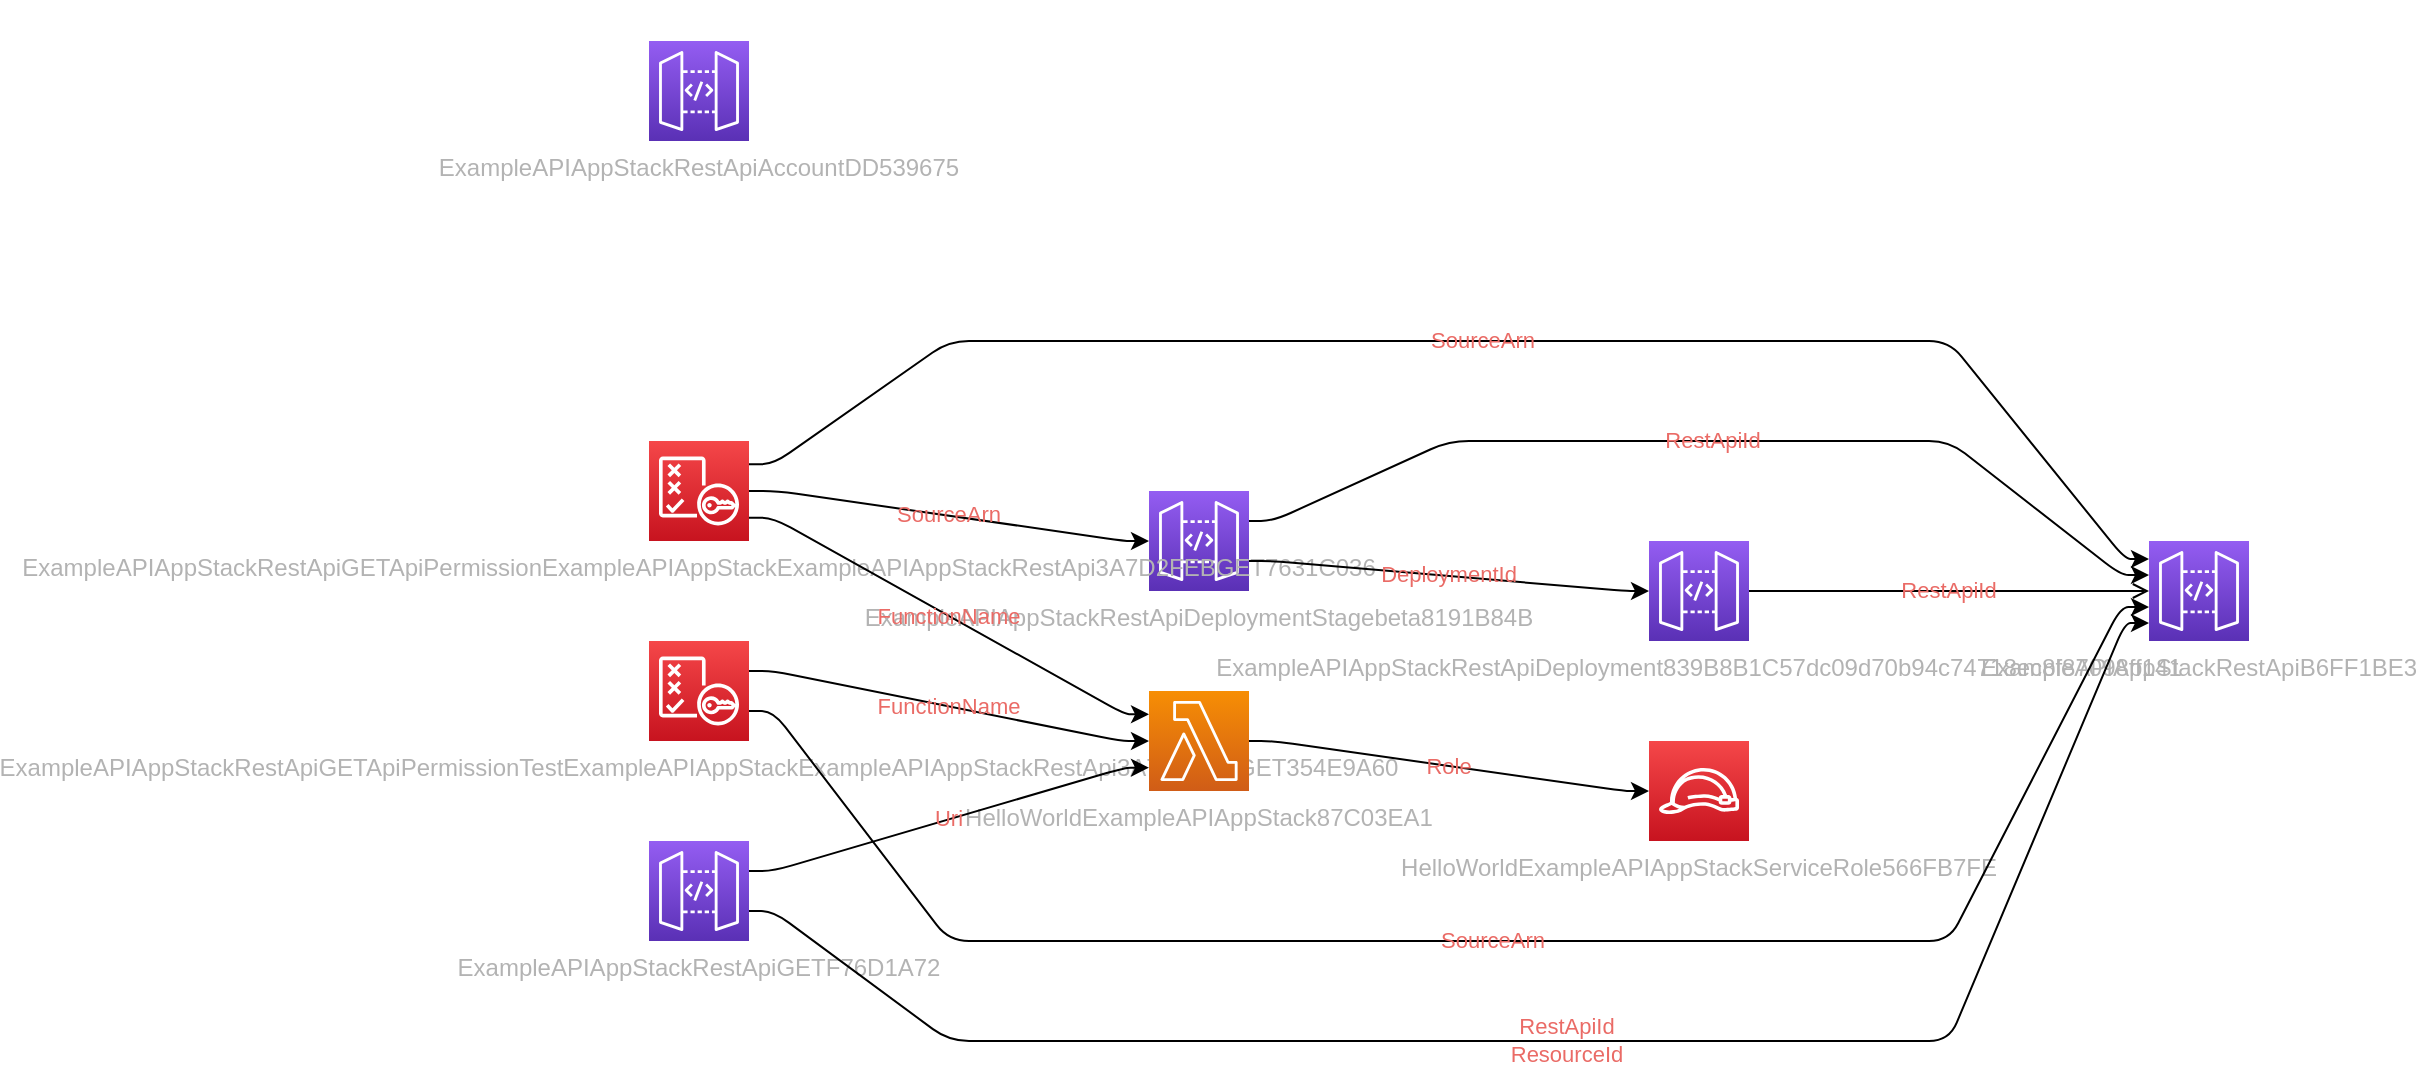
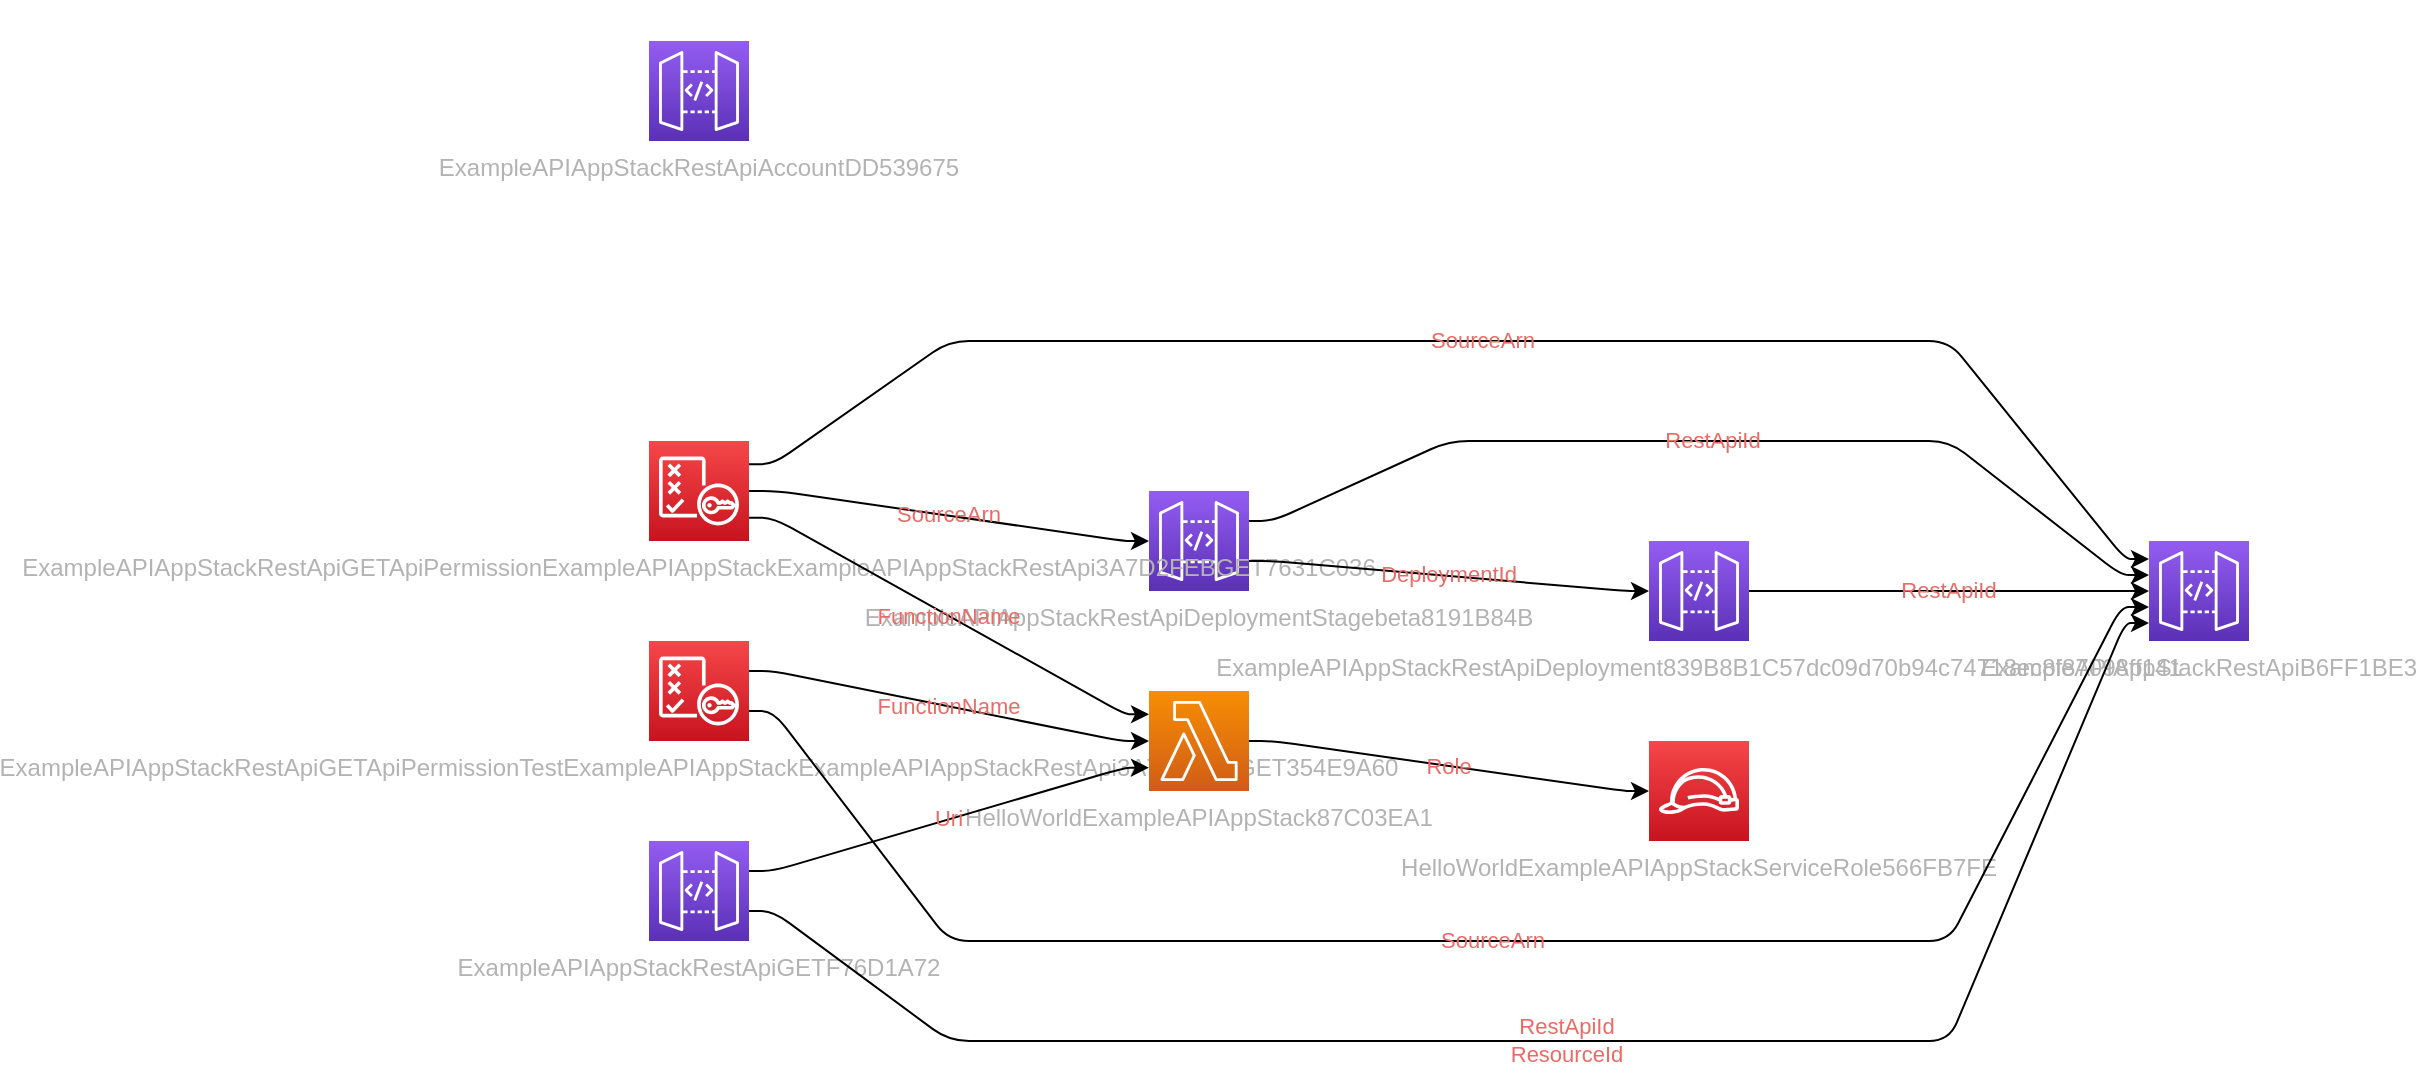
(2137, 591) -> (2134, 591)
